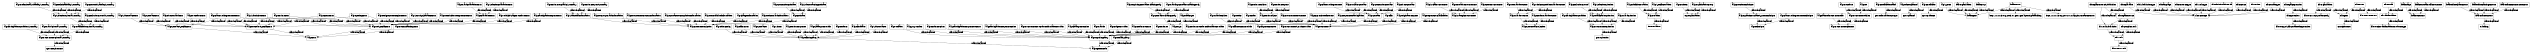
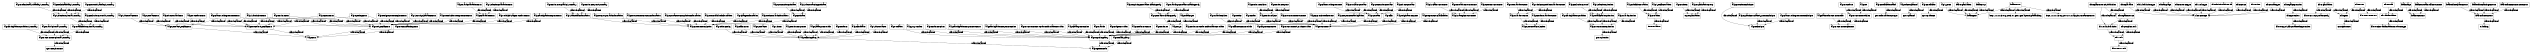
(1749, 10) -> (1726, 21)
